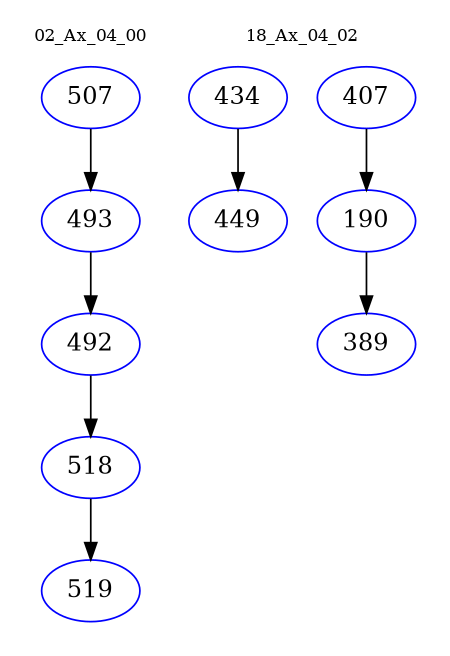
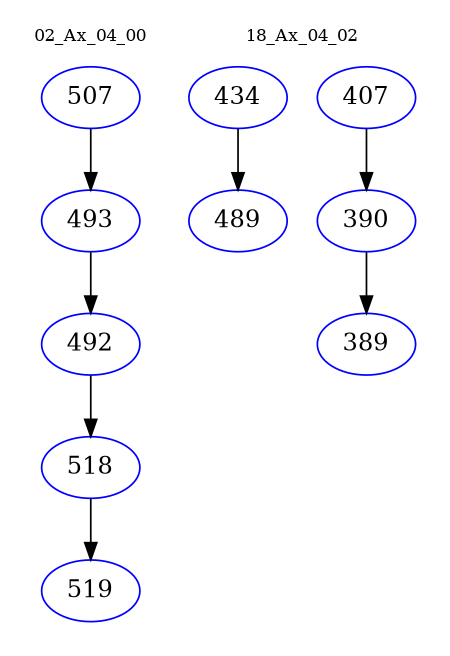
(238, 221) -> (238, 221)
(366, 221) -> (366, 221)
